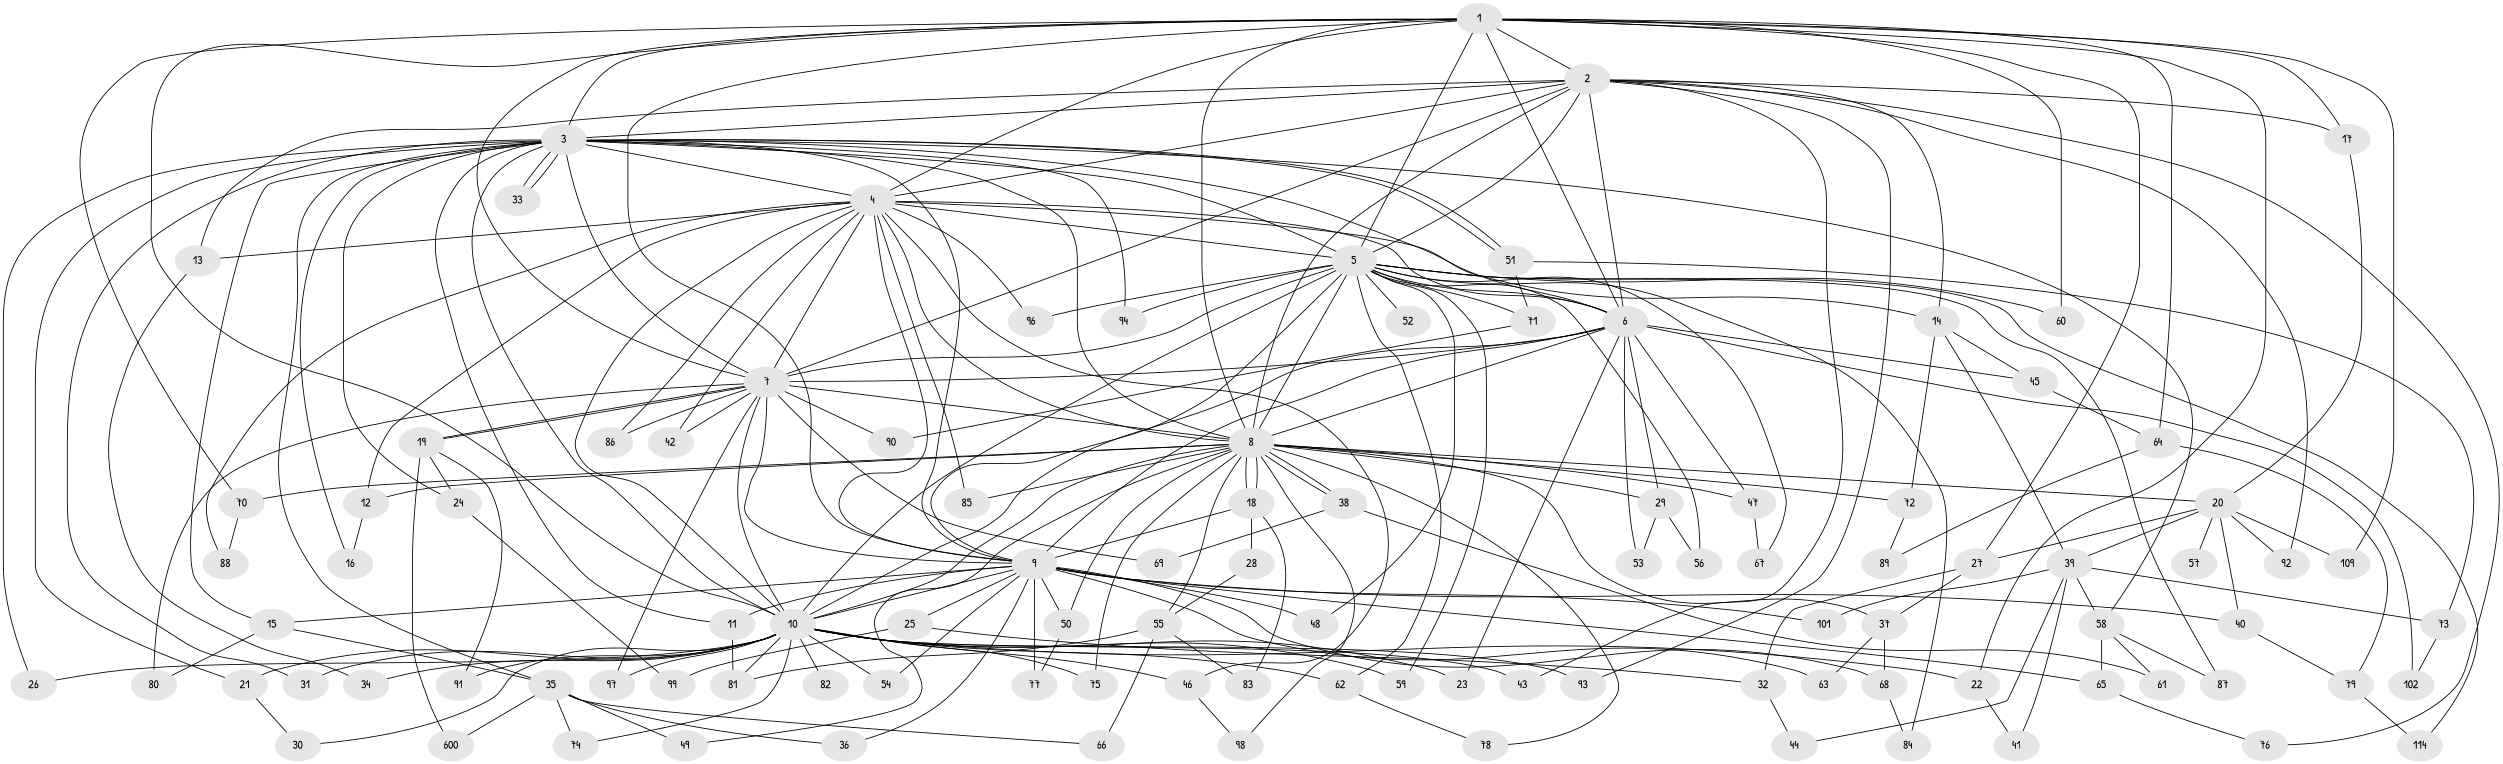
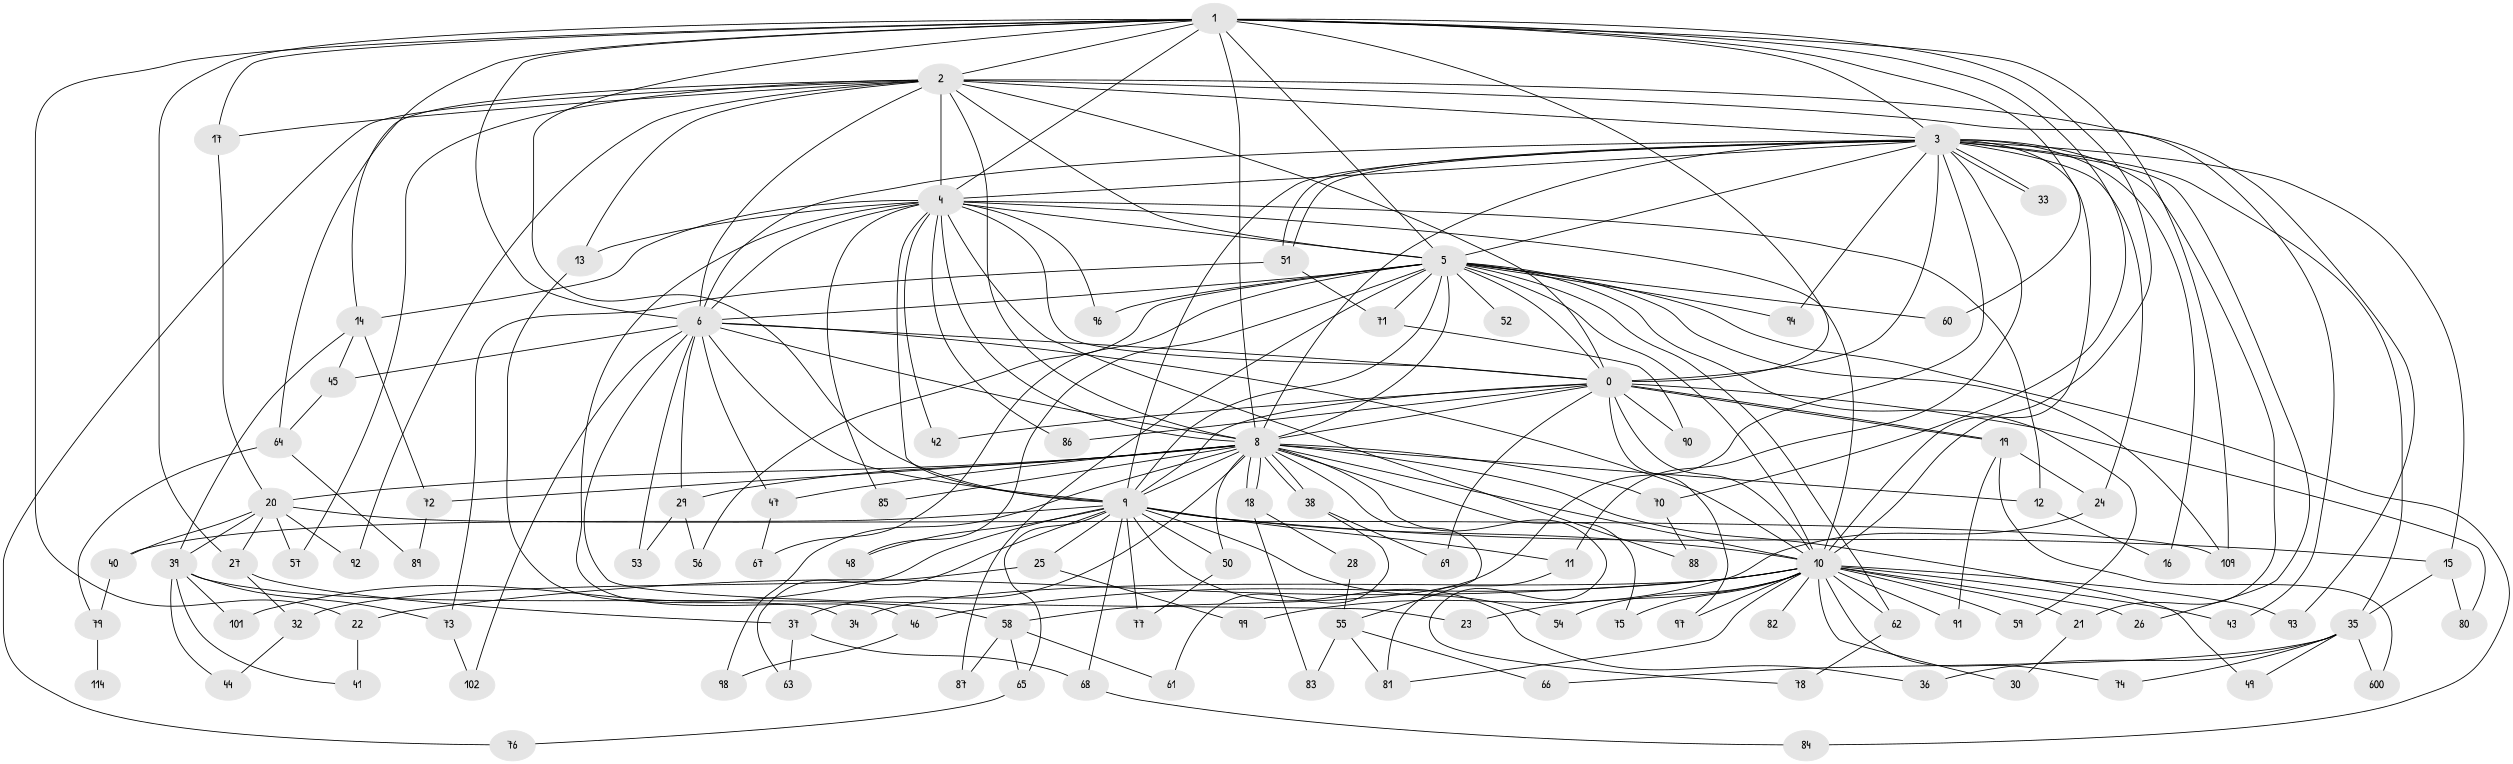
none -> (465, 140)
(2031, 337) -> (1862, 377)
(767, 382) -> (1609, 382)
(1152, 531) -> (1191, 473)
(306, 685) -> none
